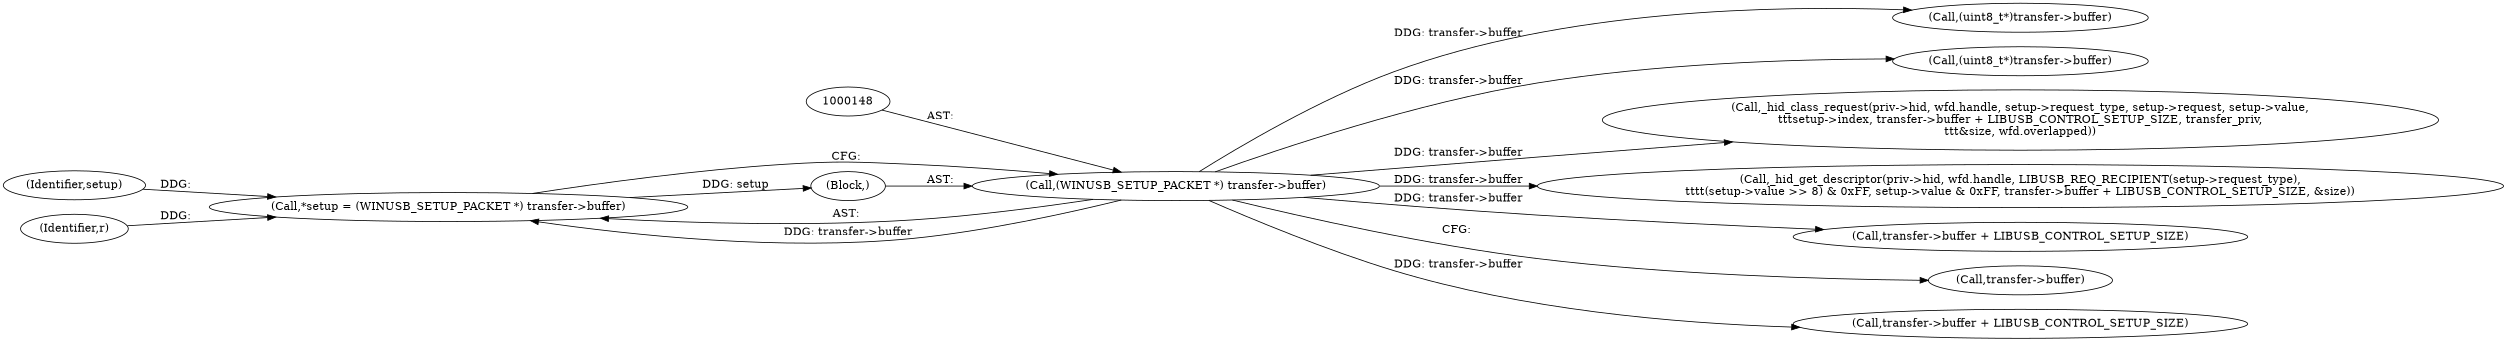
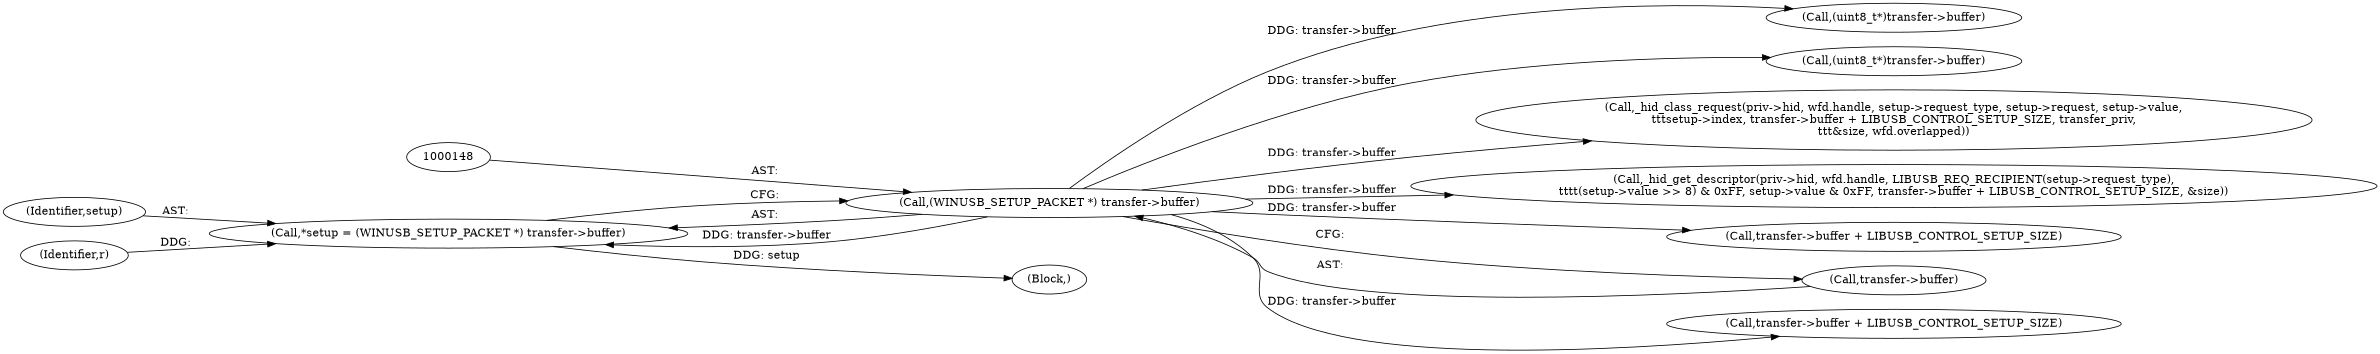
(177, 185) -> (177, 211)
(925, 186) -> (1469, 296)
